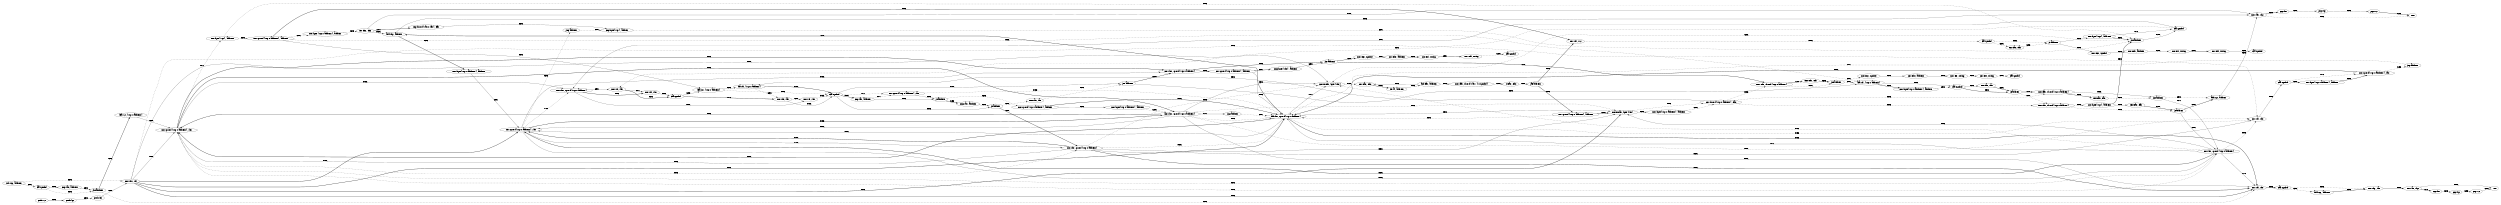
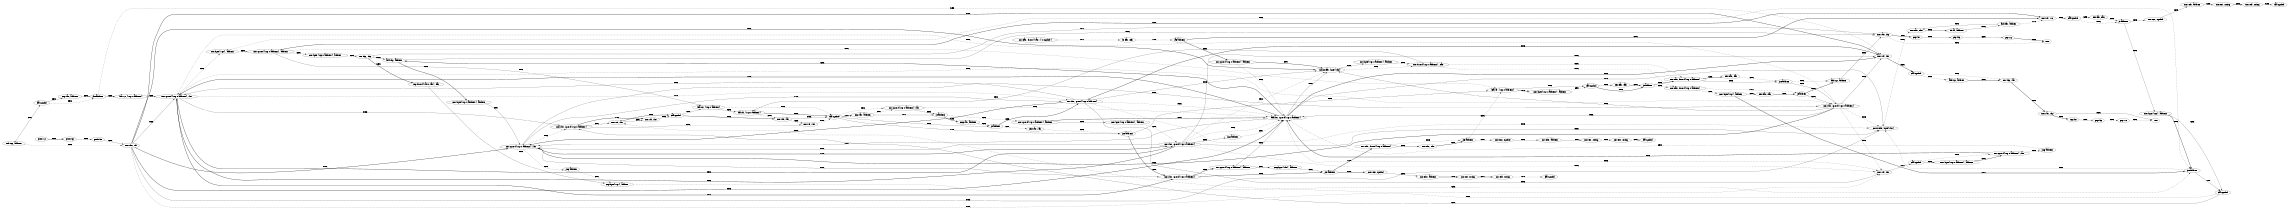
(1444, 84) -> (2031, 23)
(1746, 94) -> none
